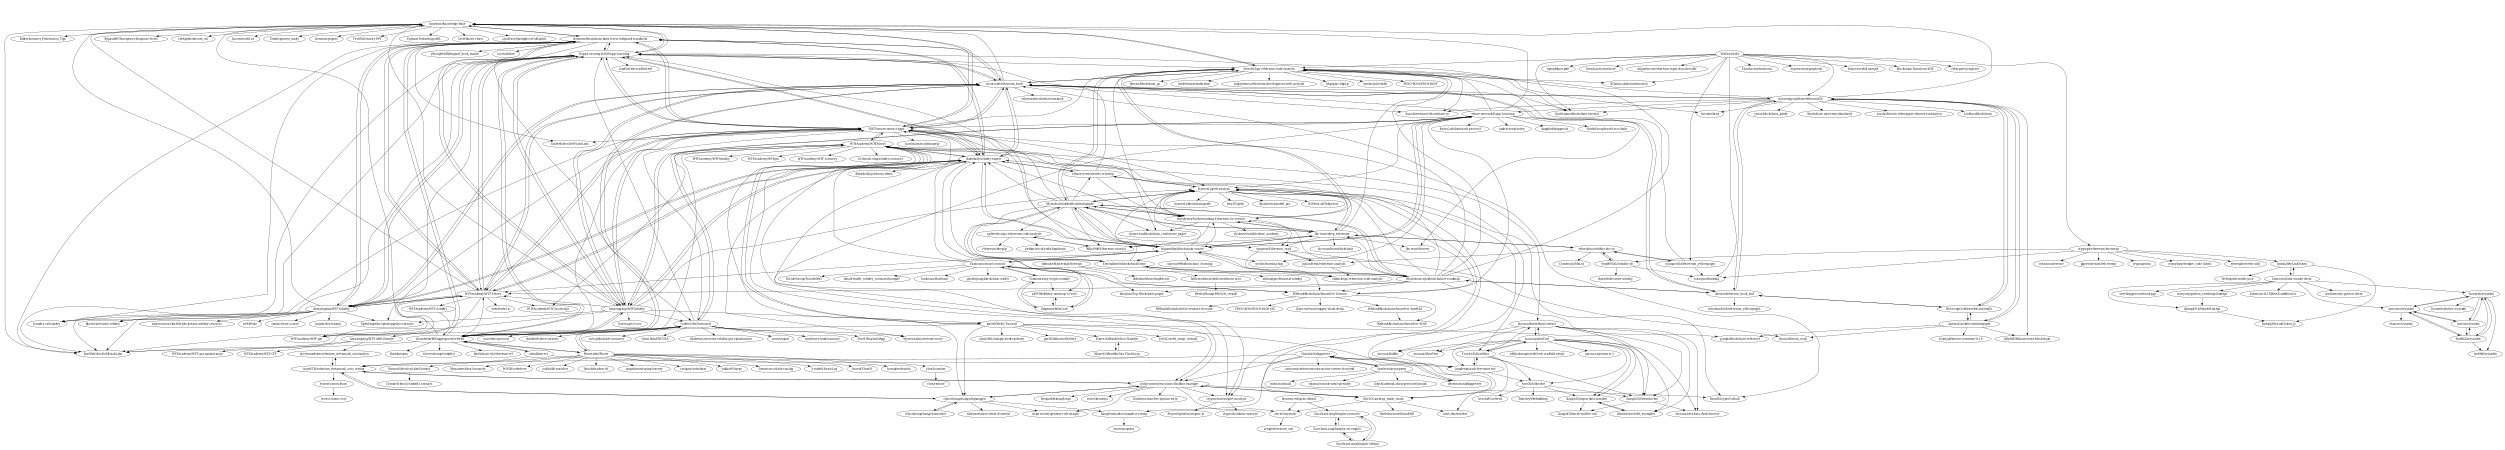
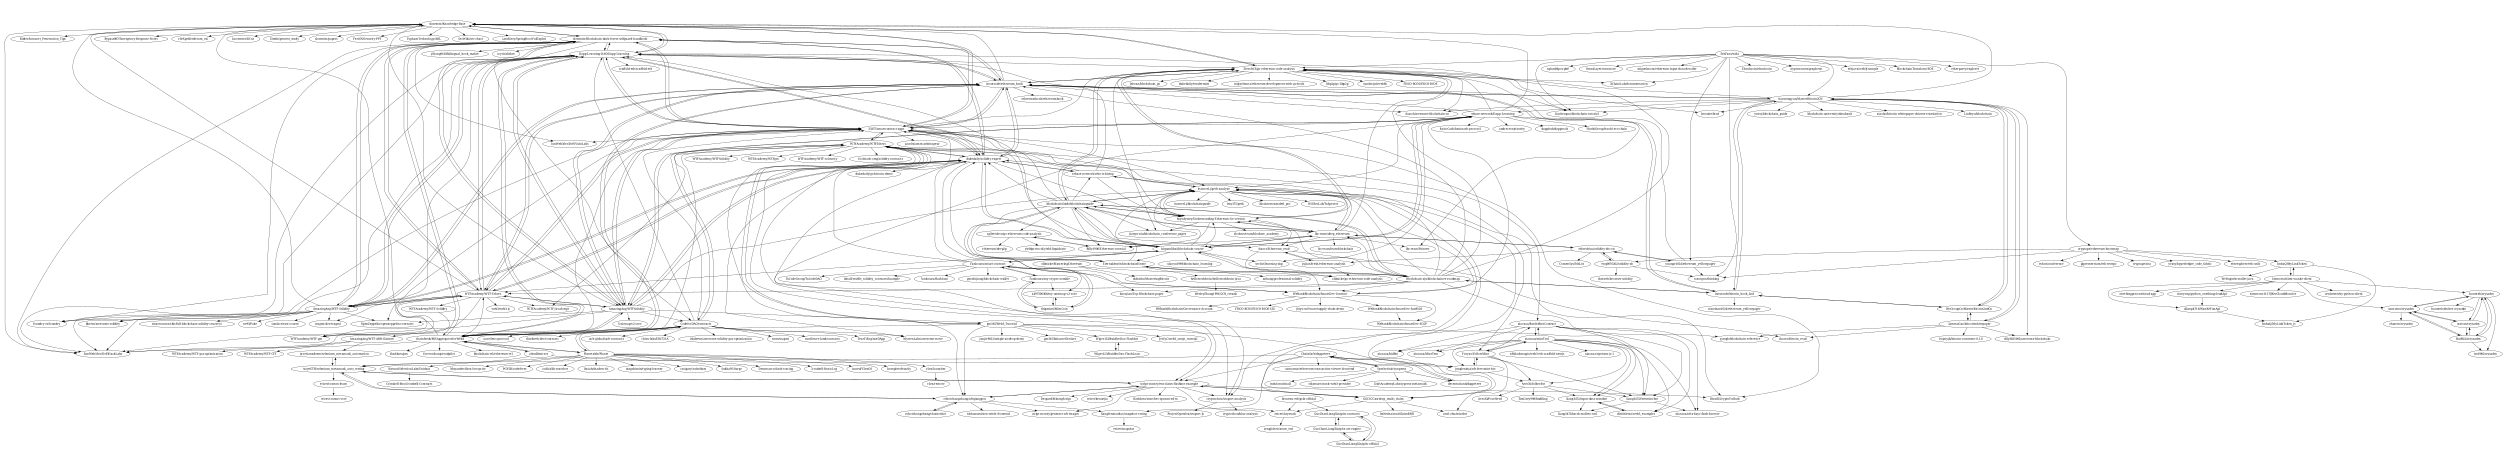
(1194, 84) -> (1194, 84)
(1274, 249) -> (1274, 249)
none -> (554, 301)
none -> (371, 307)
